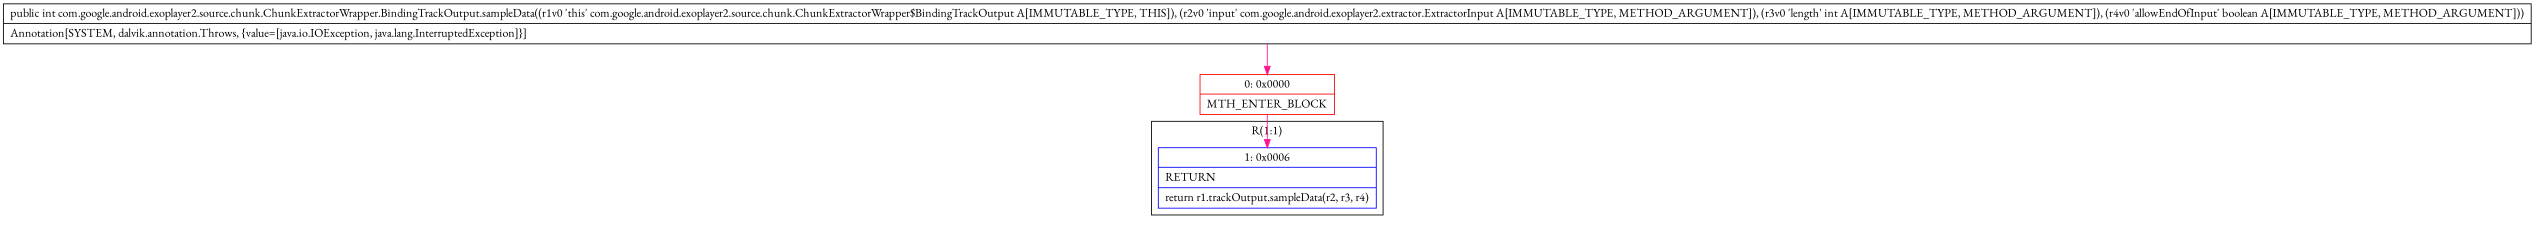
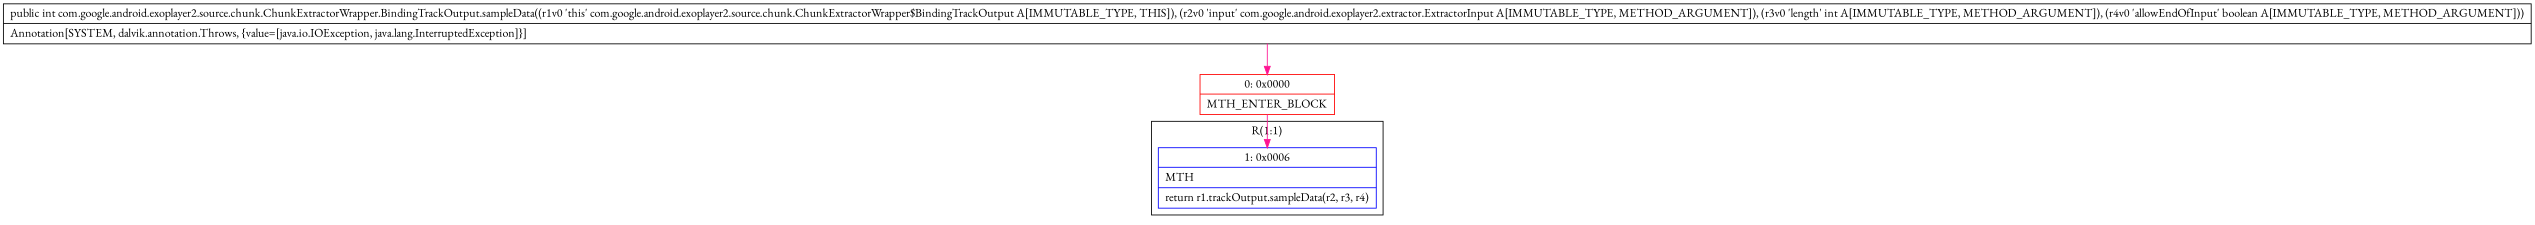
(1191, 177) -> (1180, 177)
